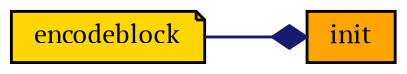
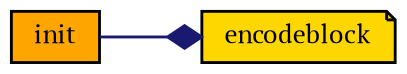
(238, 37) -> (133, 37)
